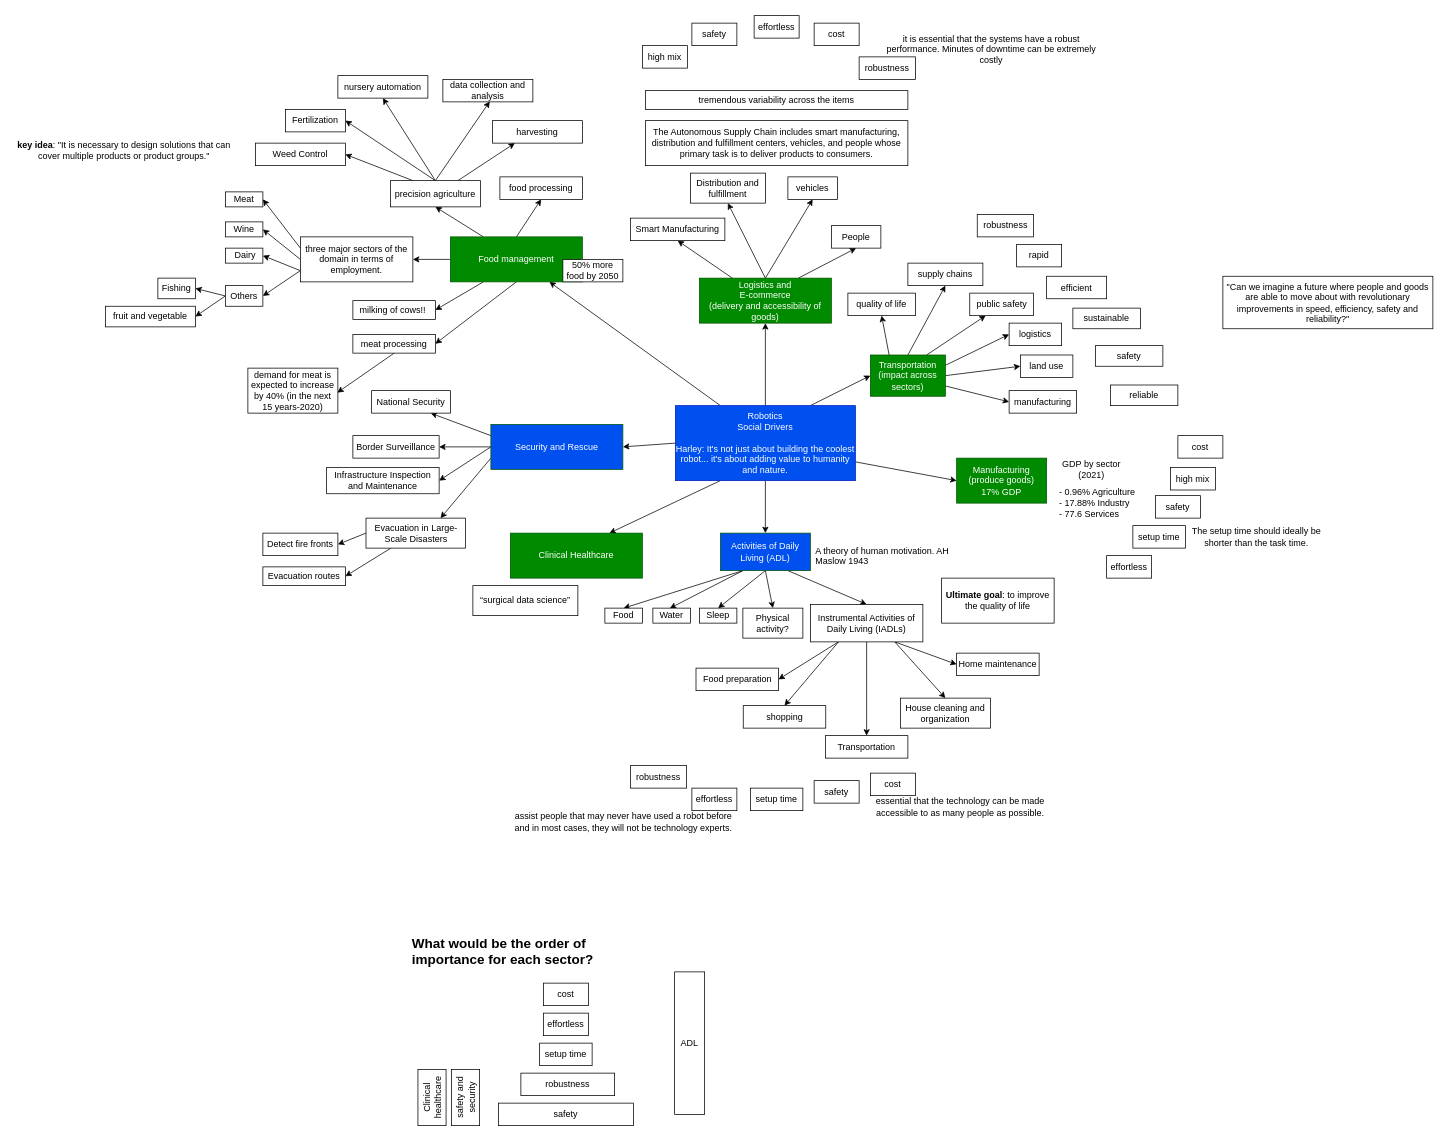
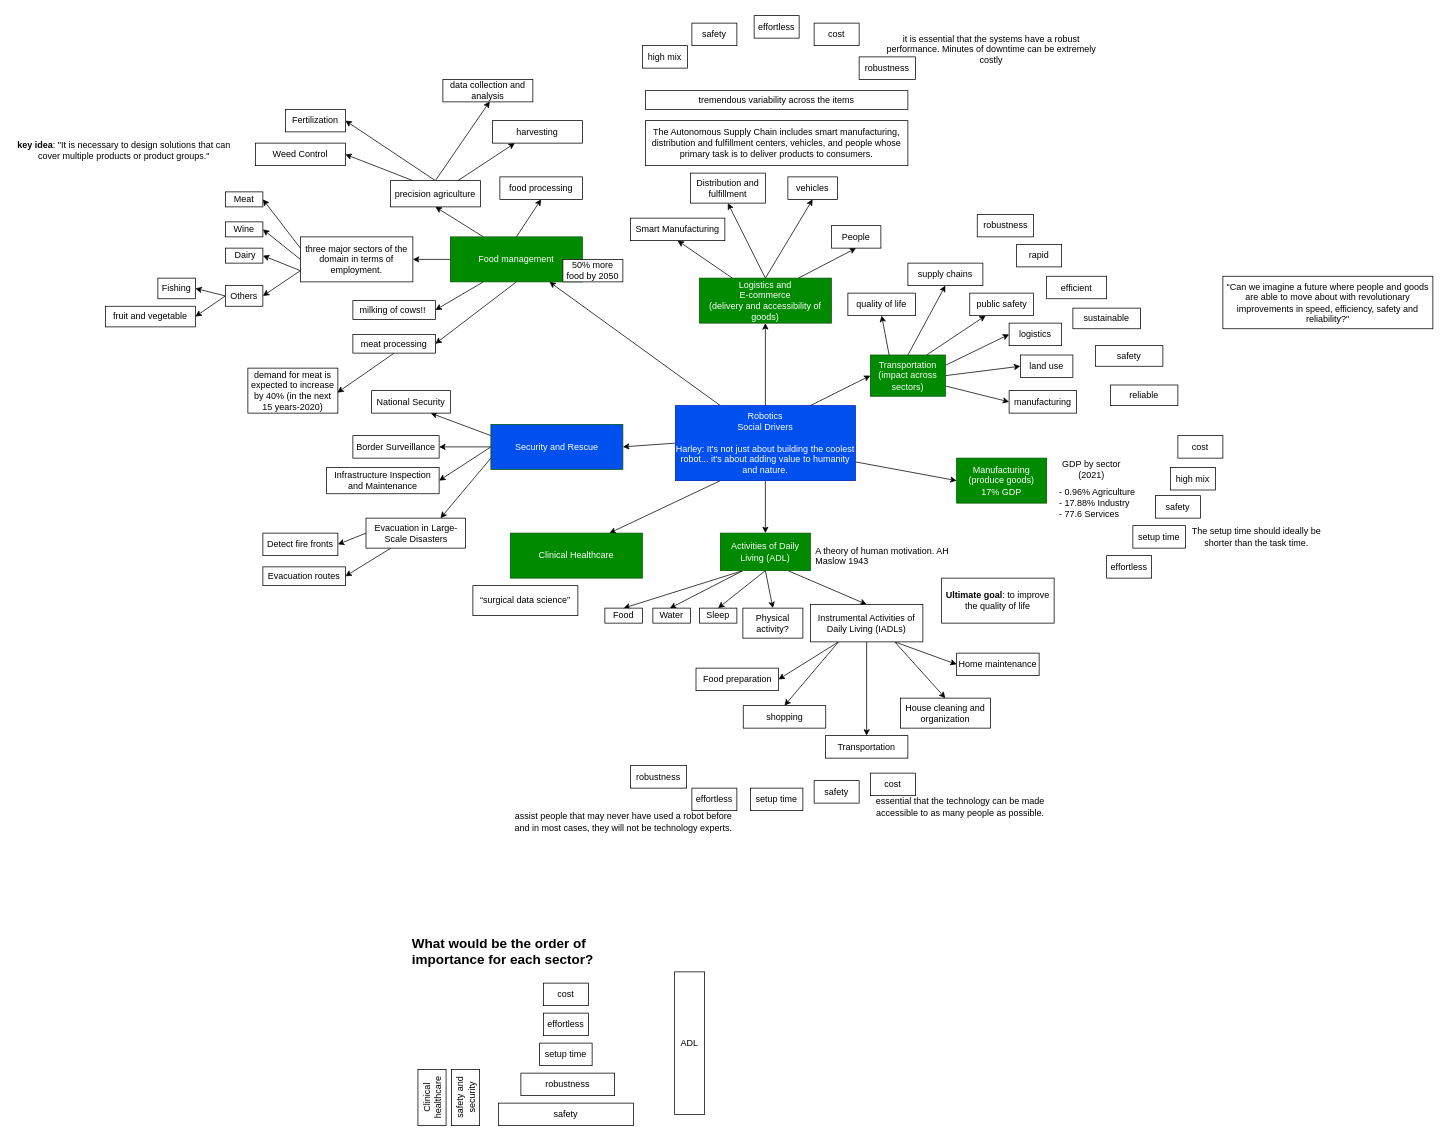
(383, 87) -> none
(409, 139) -> none
(765, 552) -> (765, 552)
